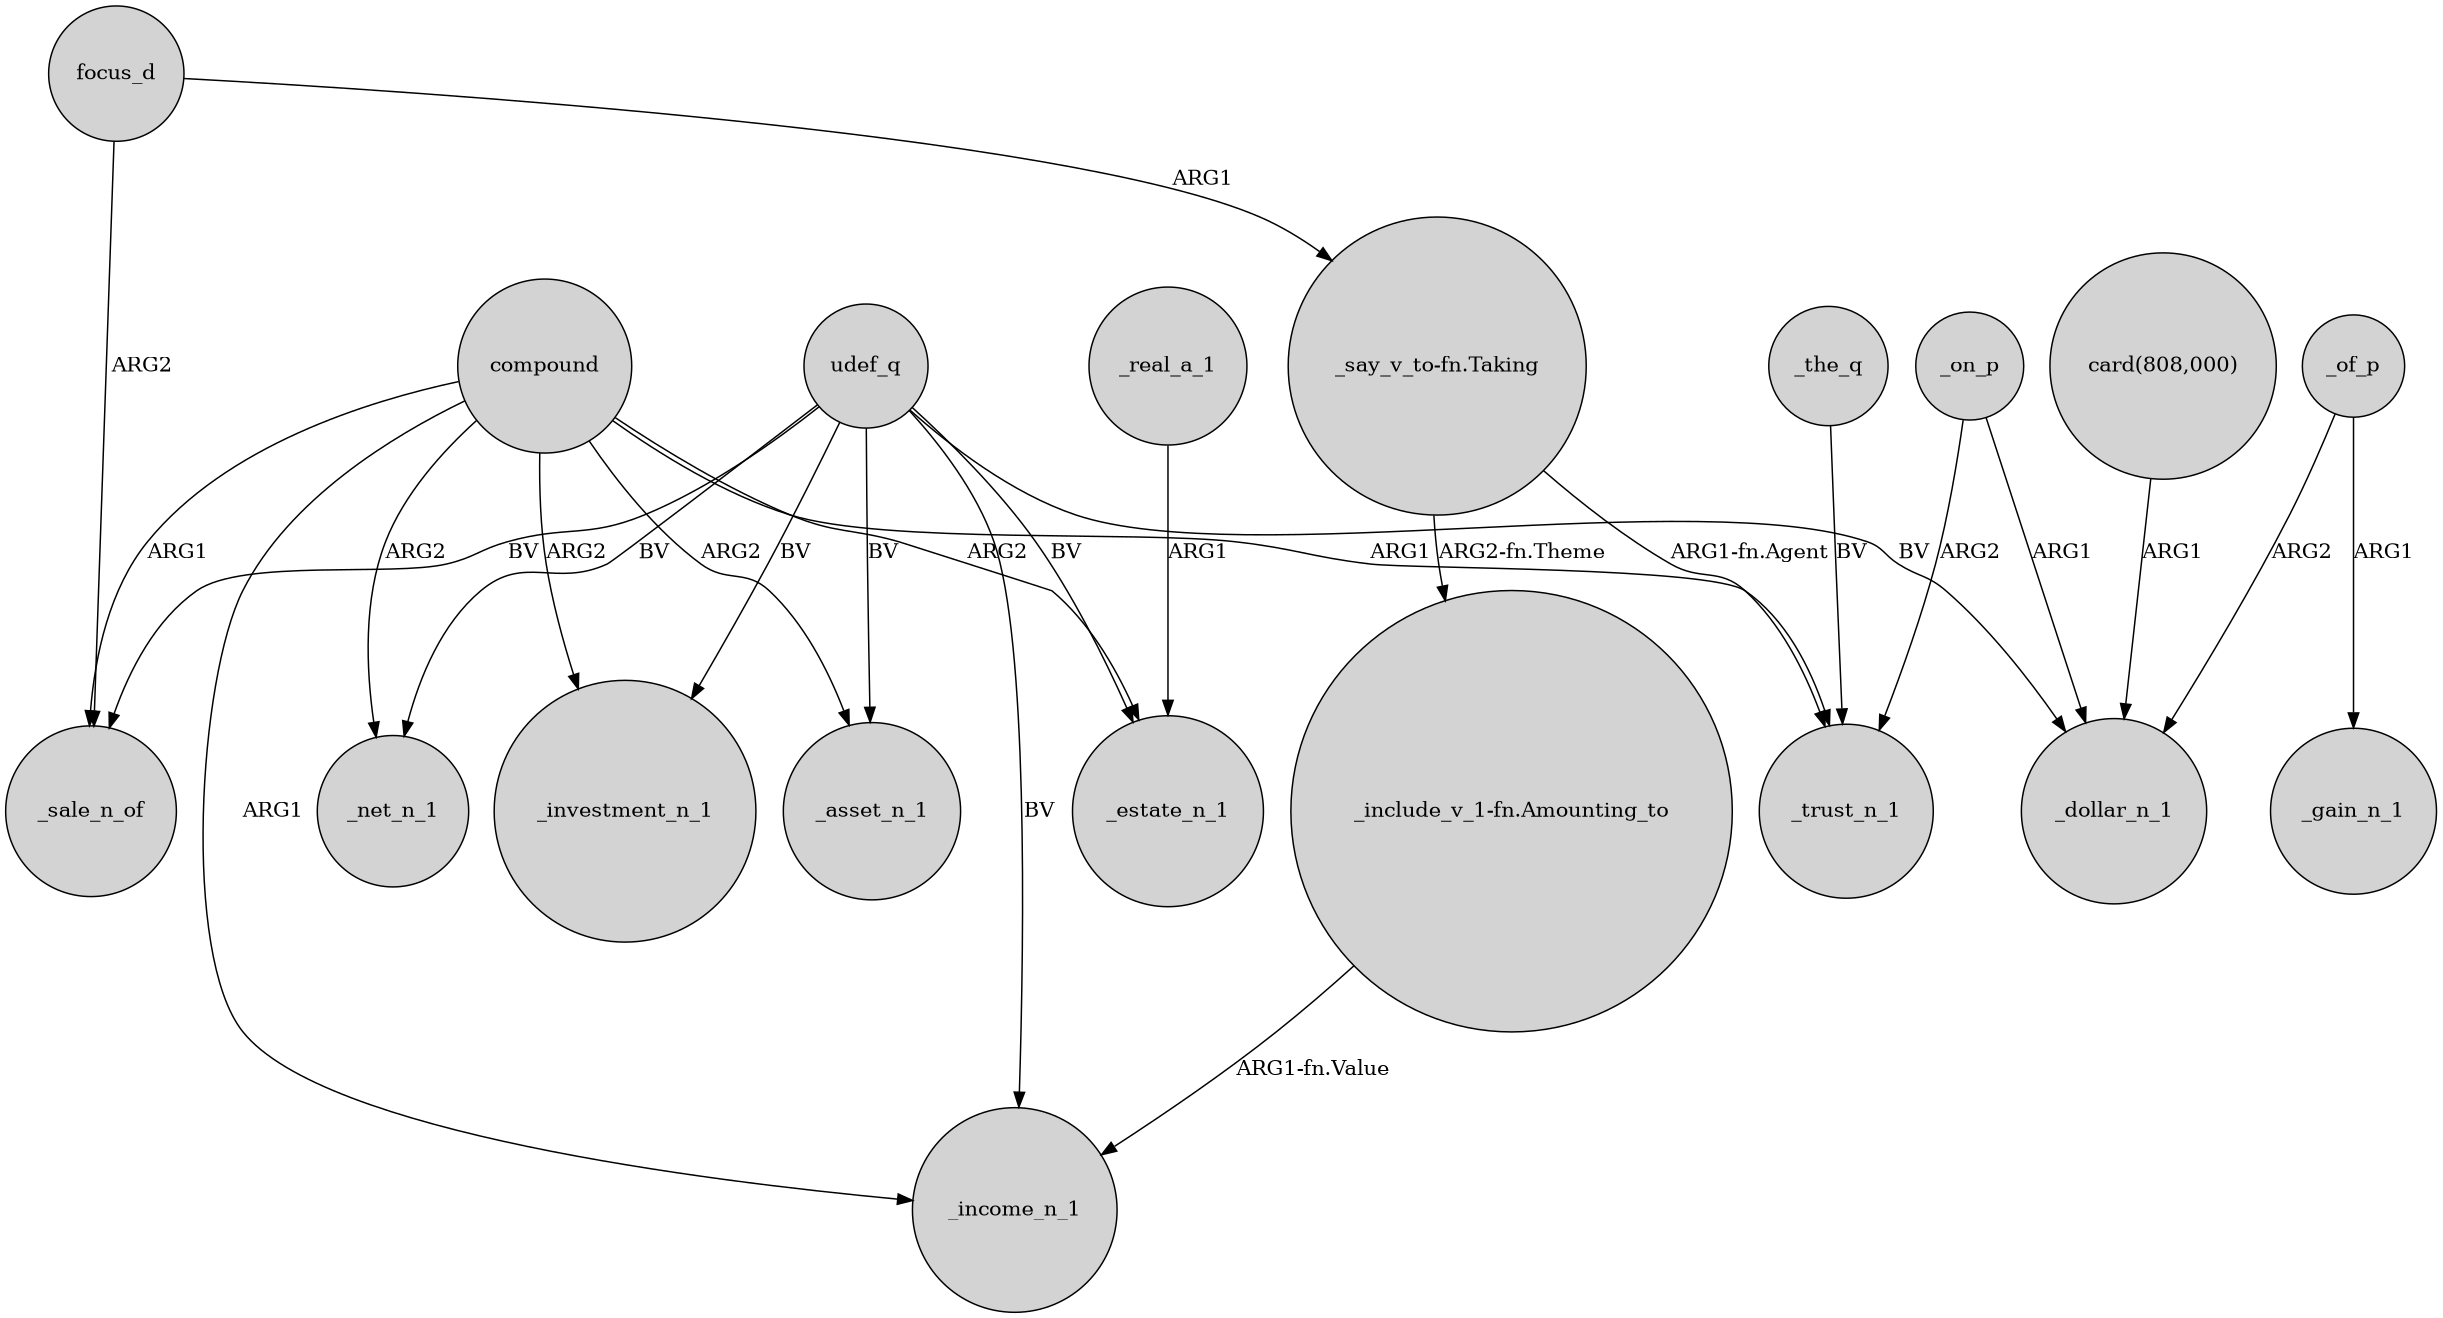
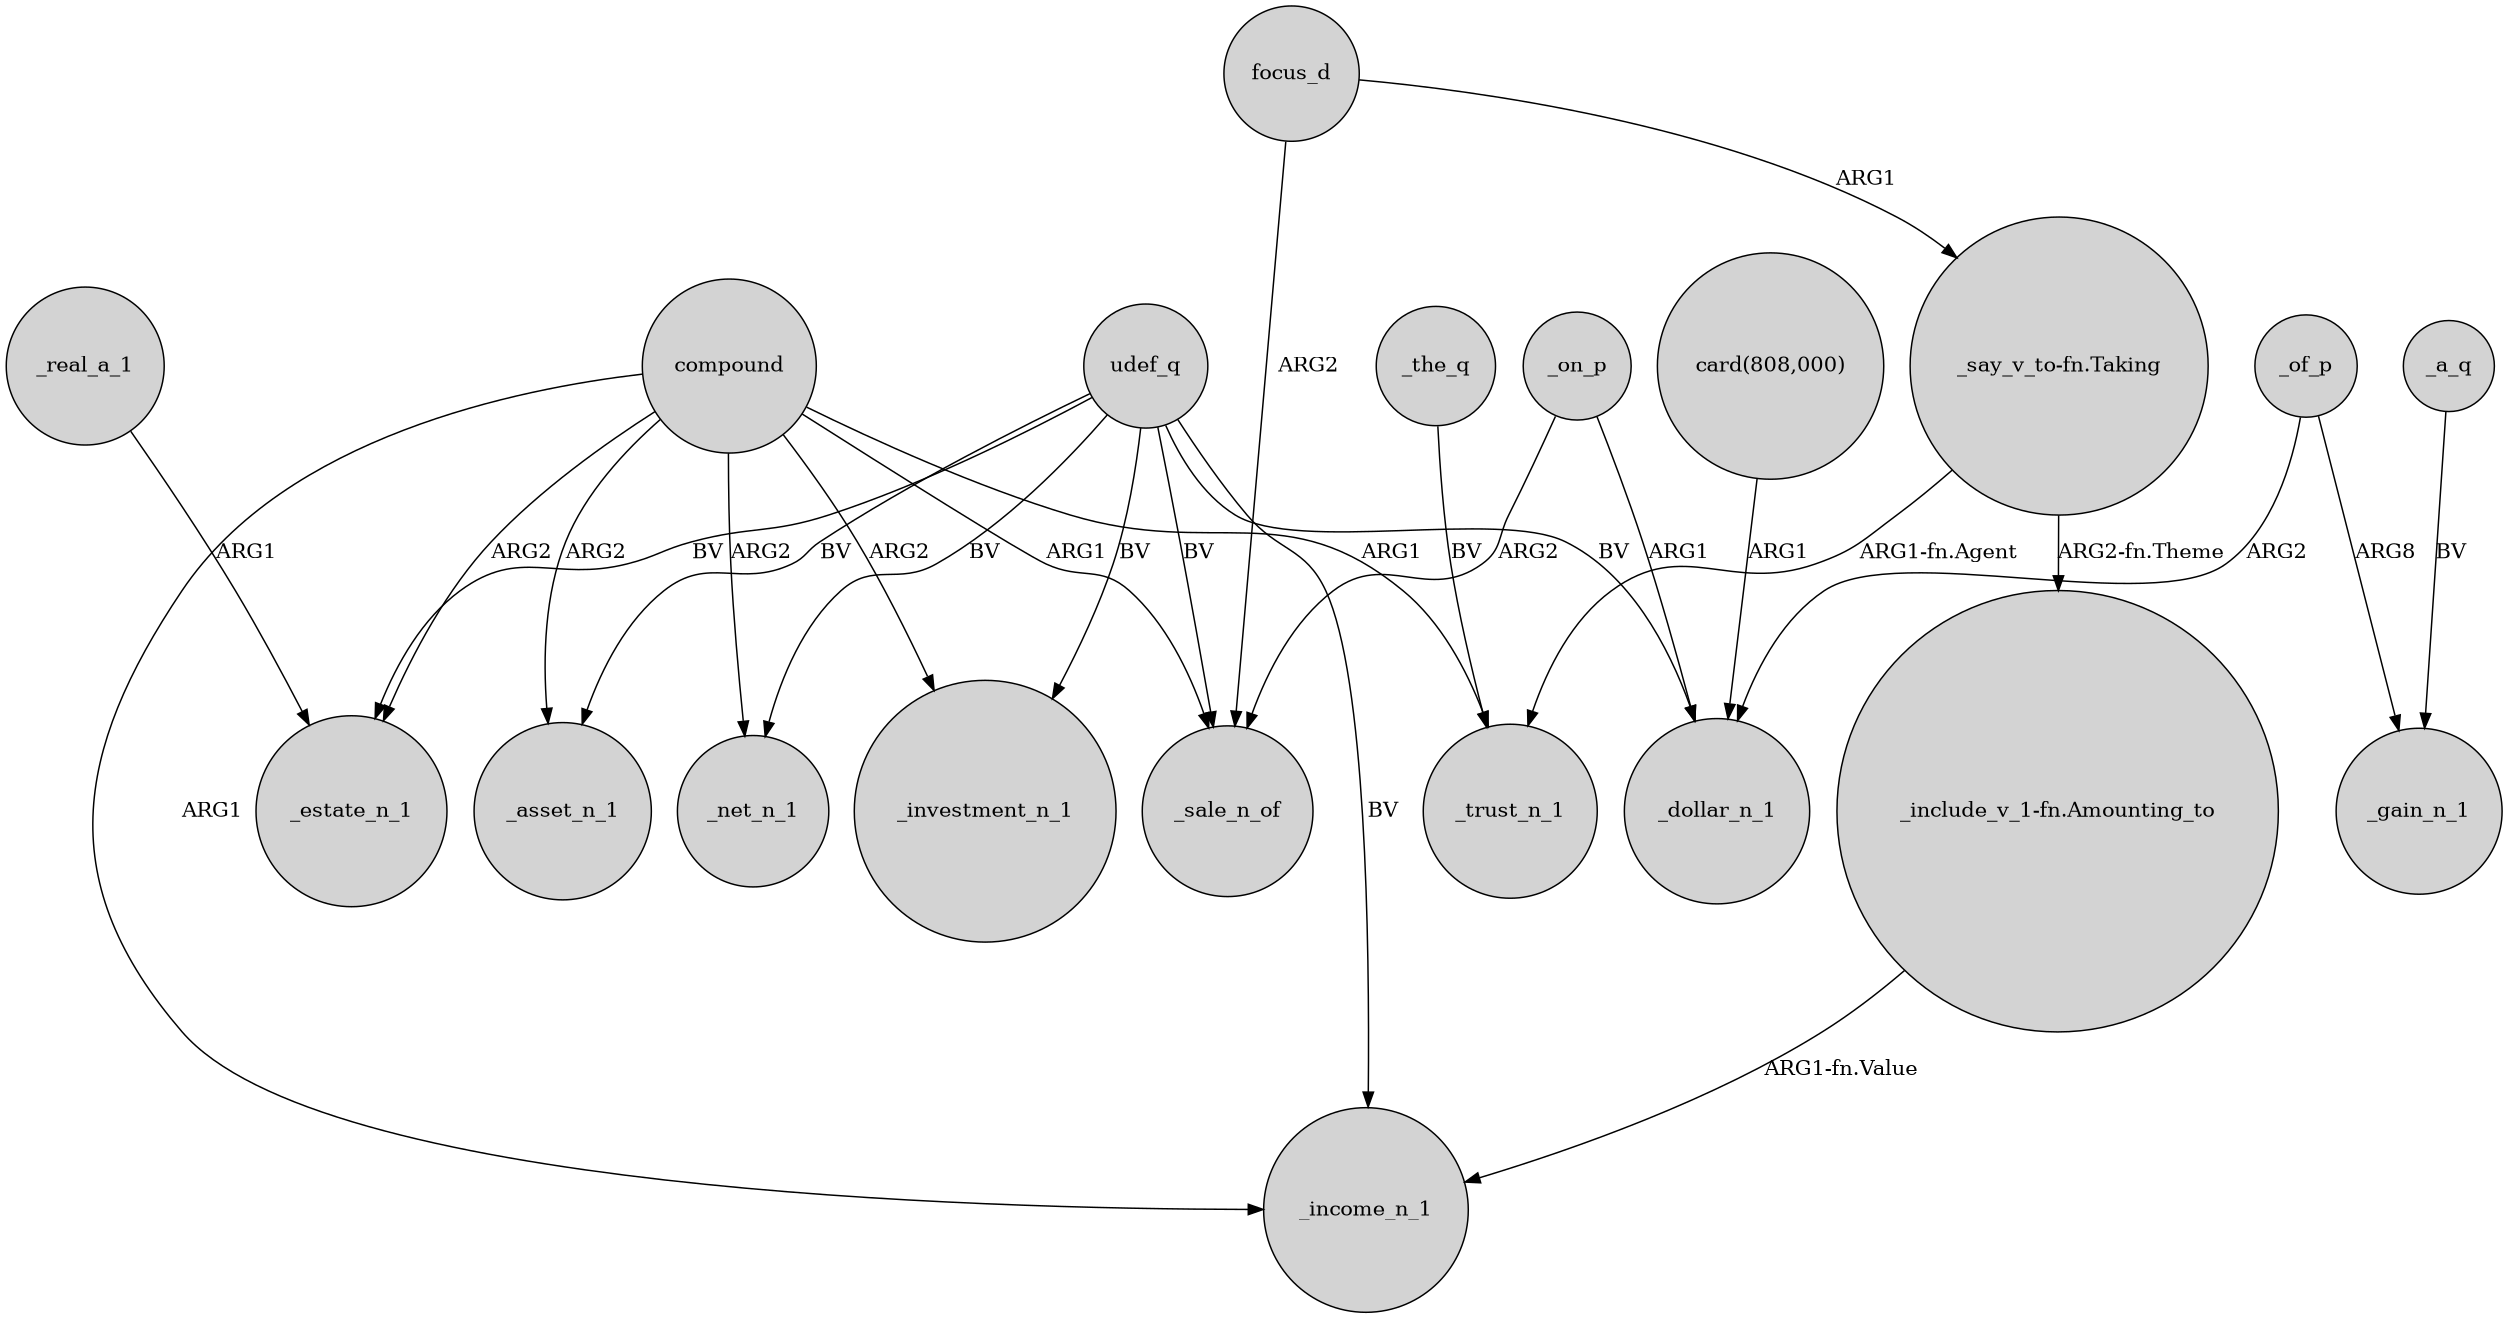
none -> (2449, 366)
(2384, 553) -> (2386, 553)
(1934, 571) -> (1416, 578)
